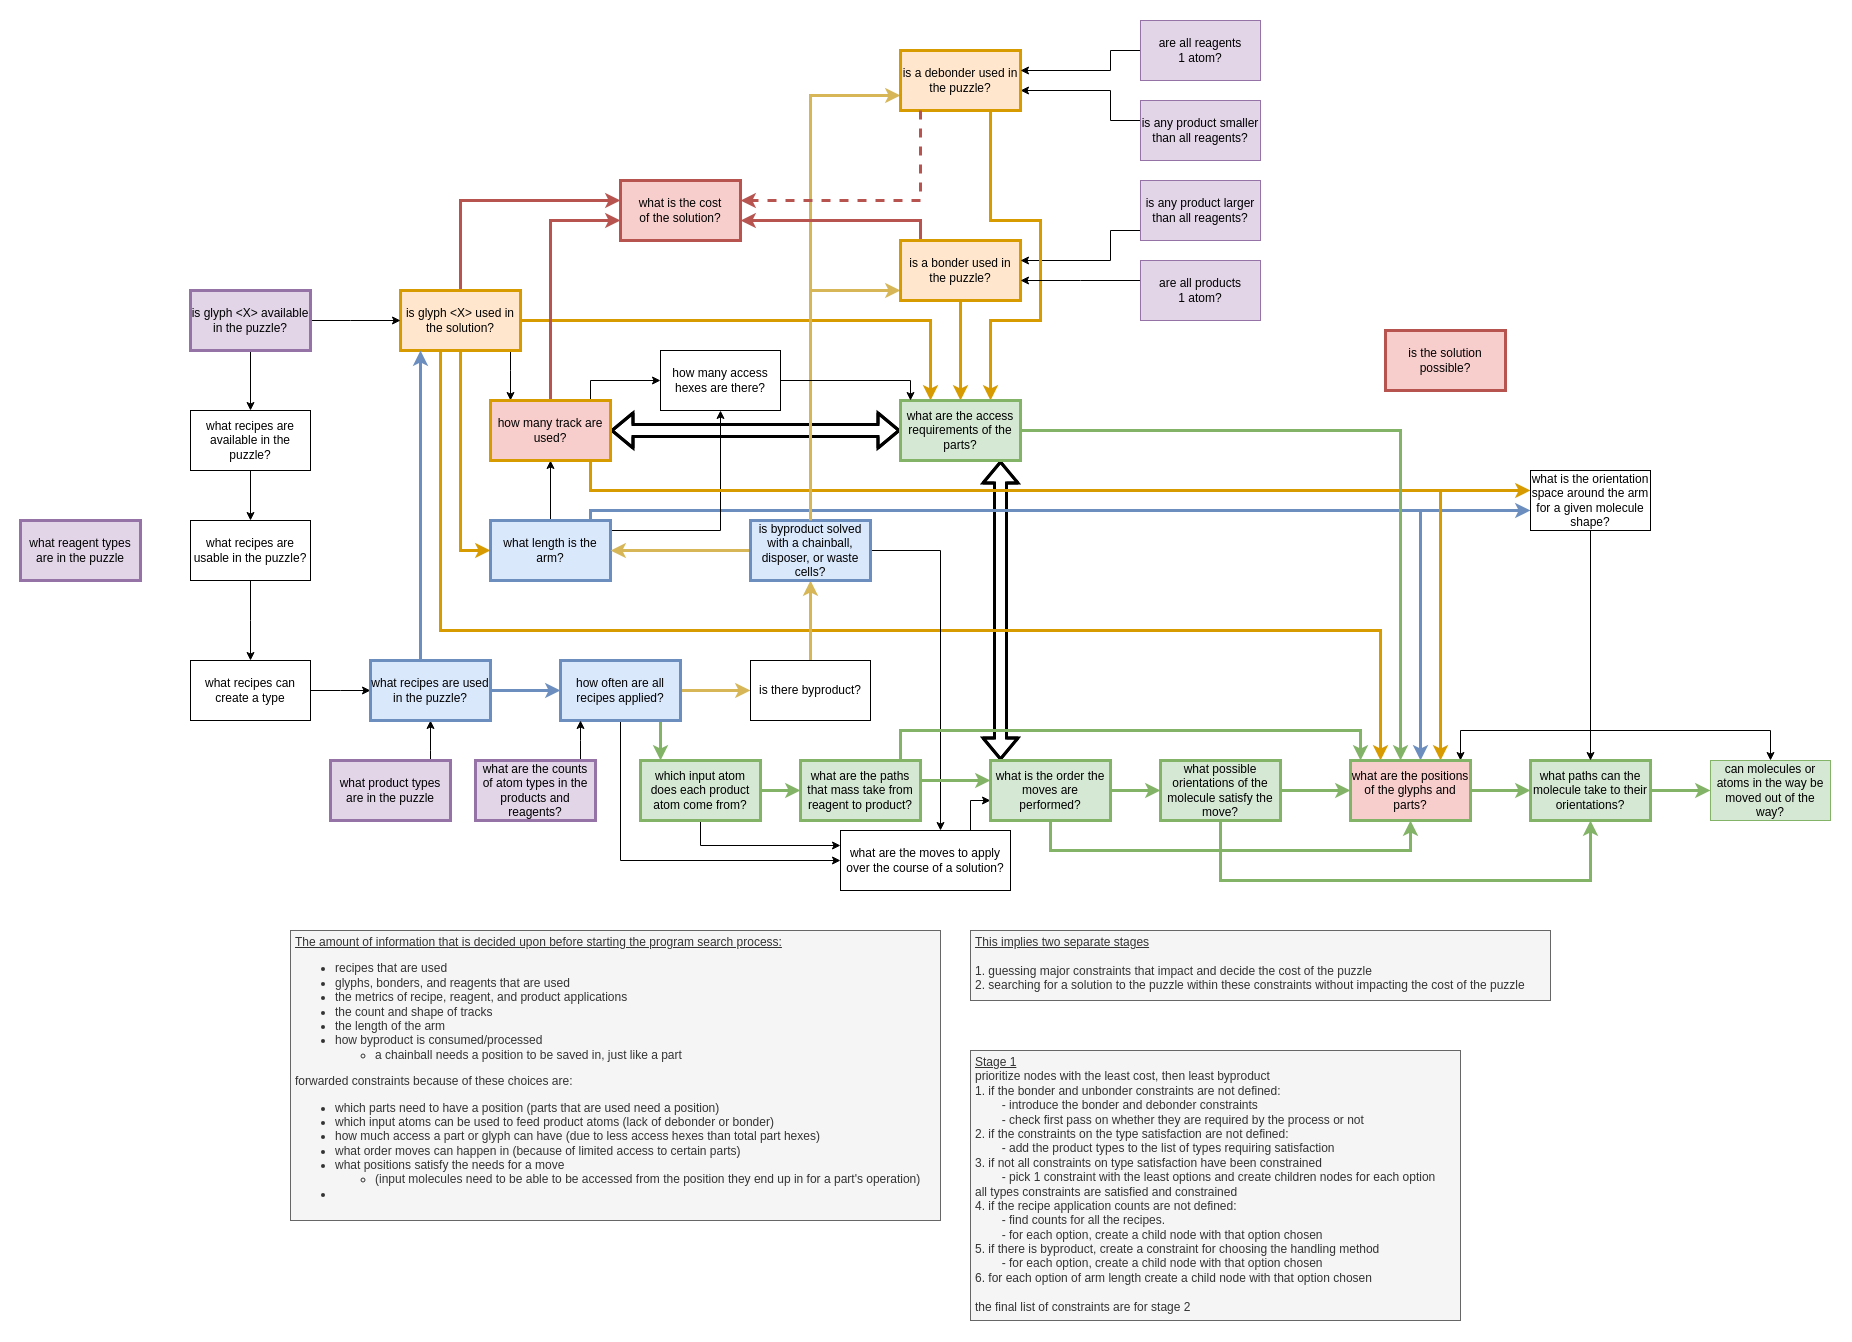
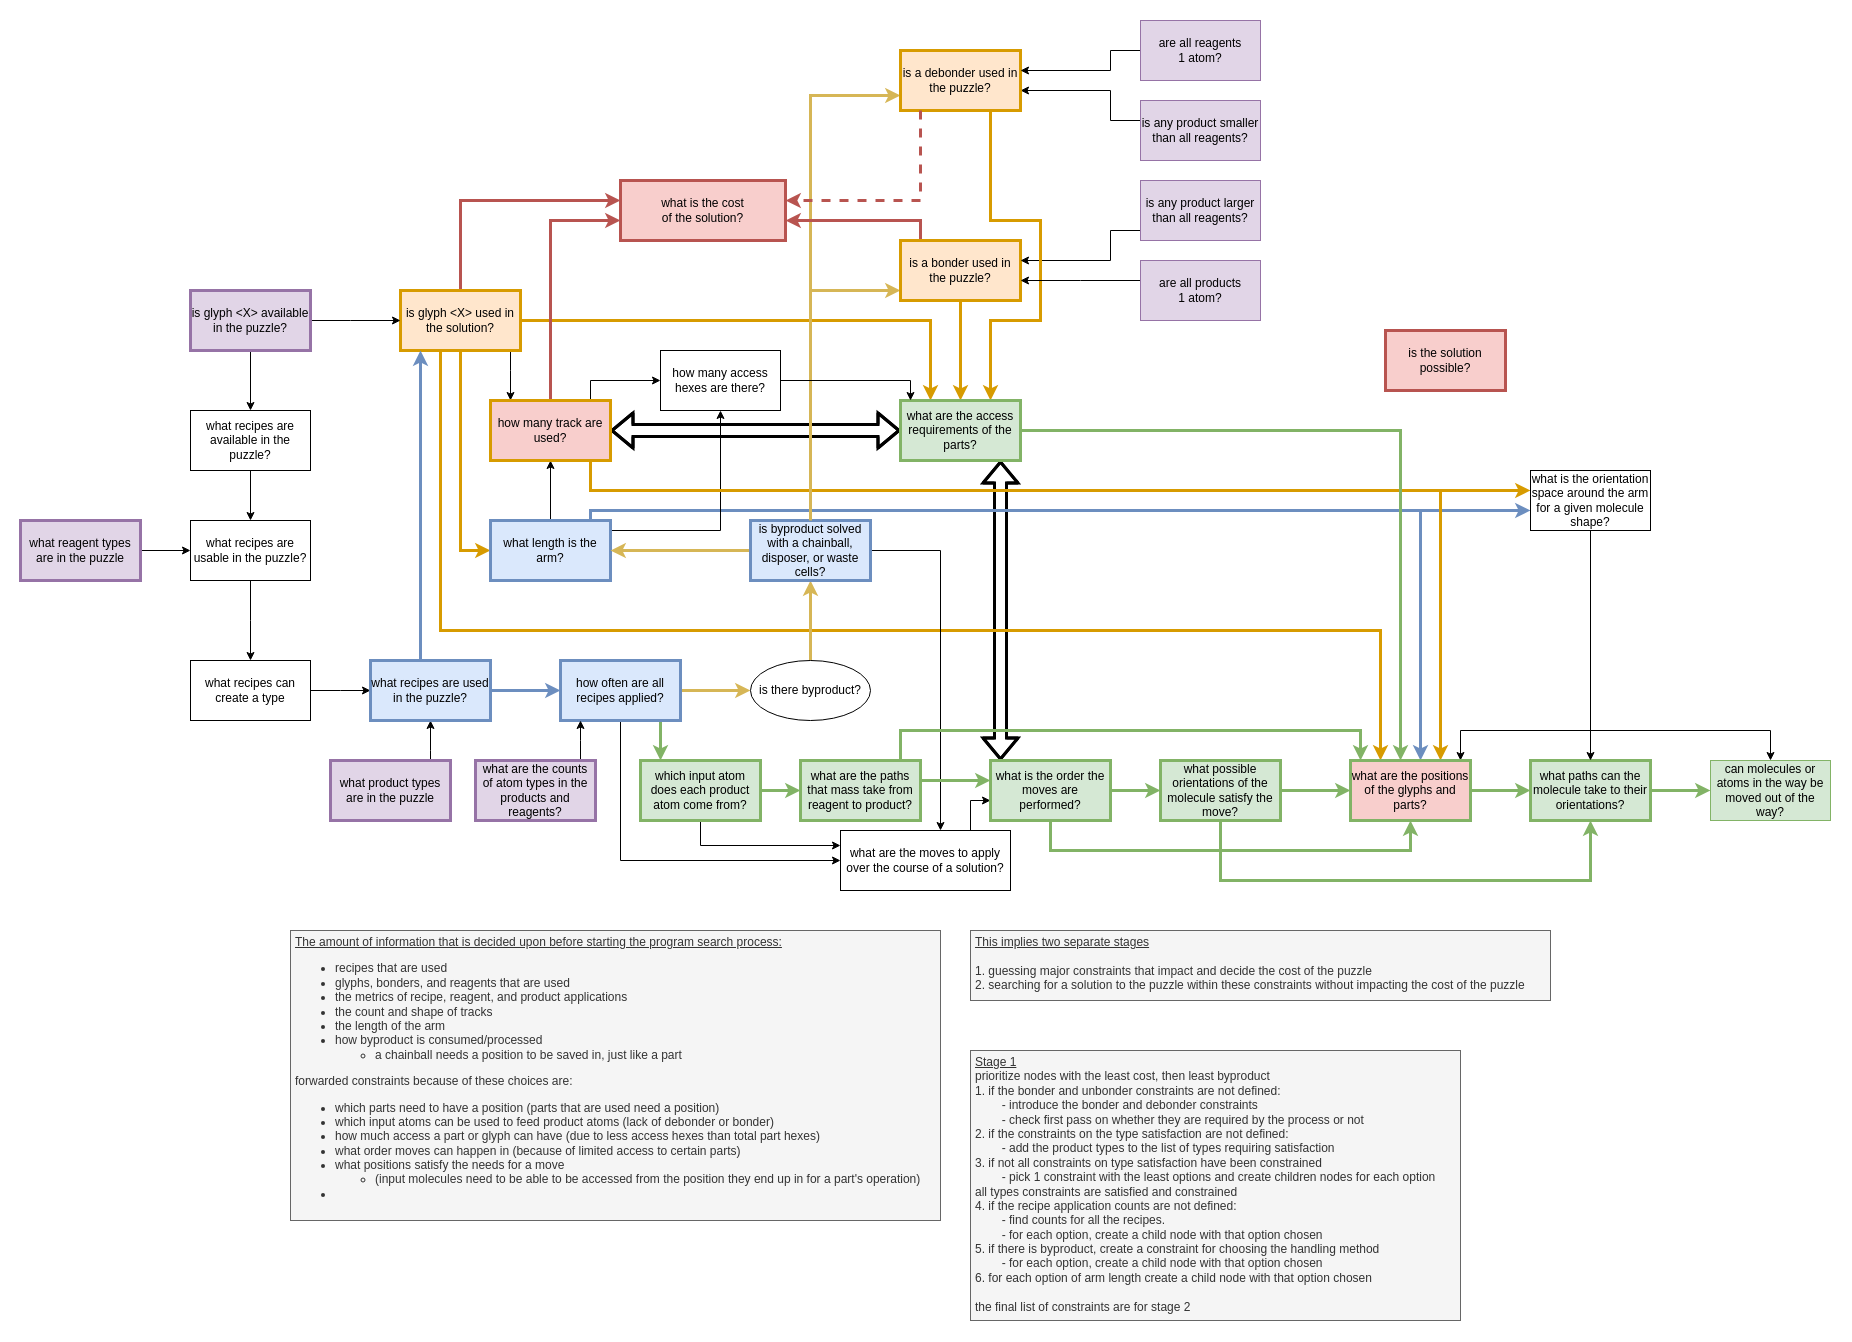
(681, 211) -> (703, 211)
none -> (162, 551)
(811, 691) -> (811, 691)
